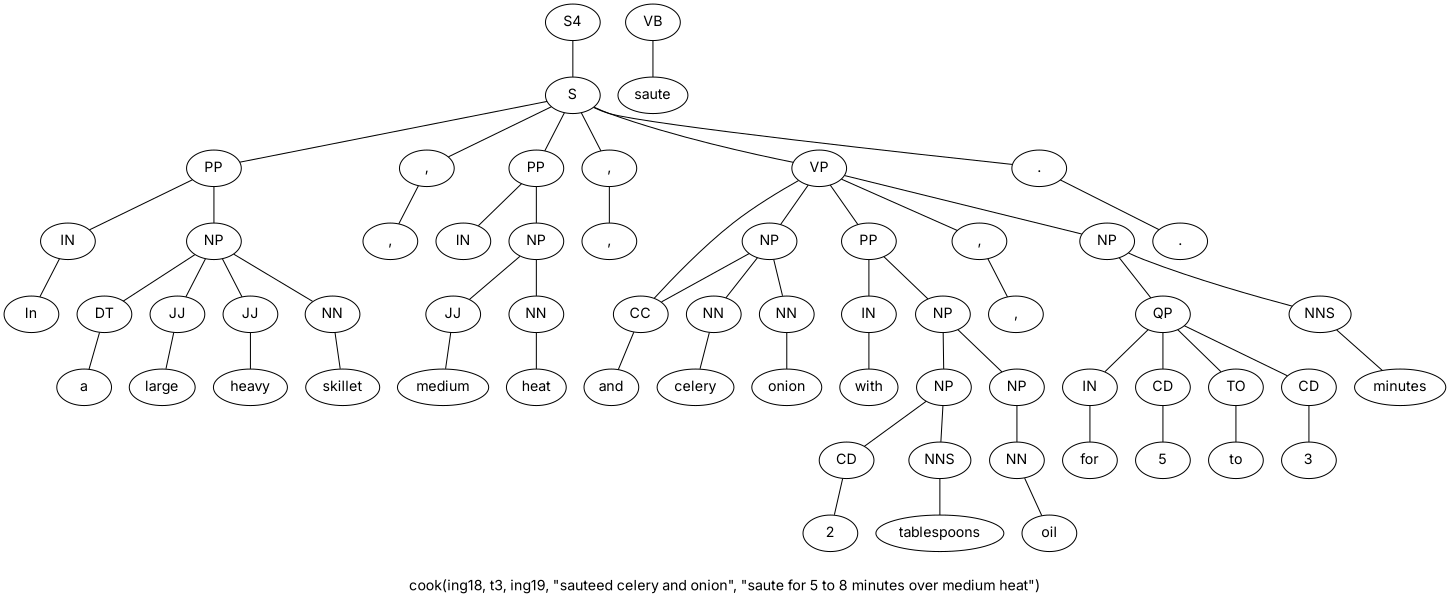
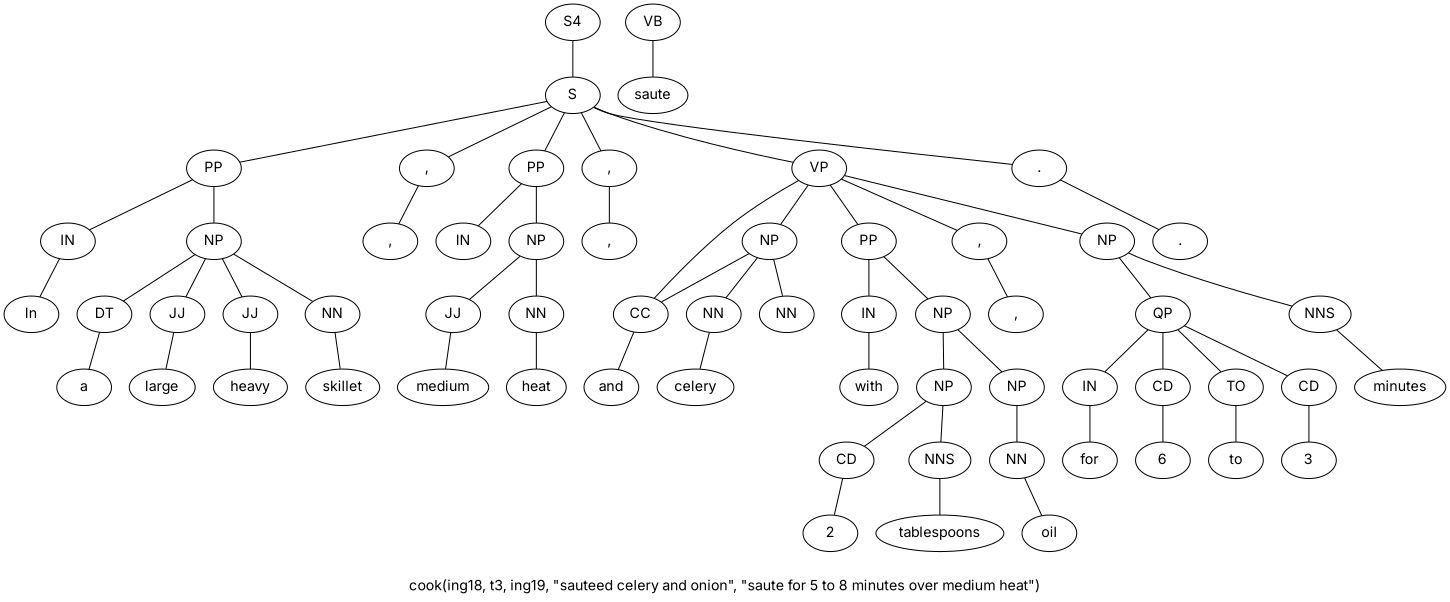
(787, 387) -> none
(1163, 460) -> (1163, 460)
